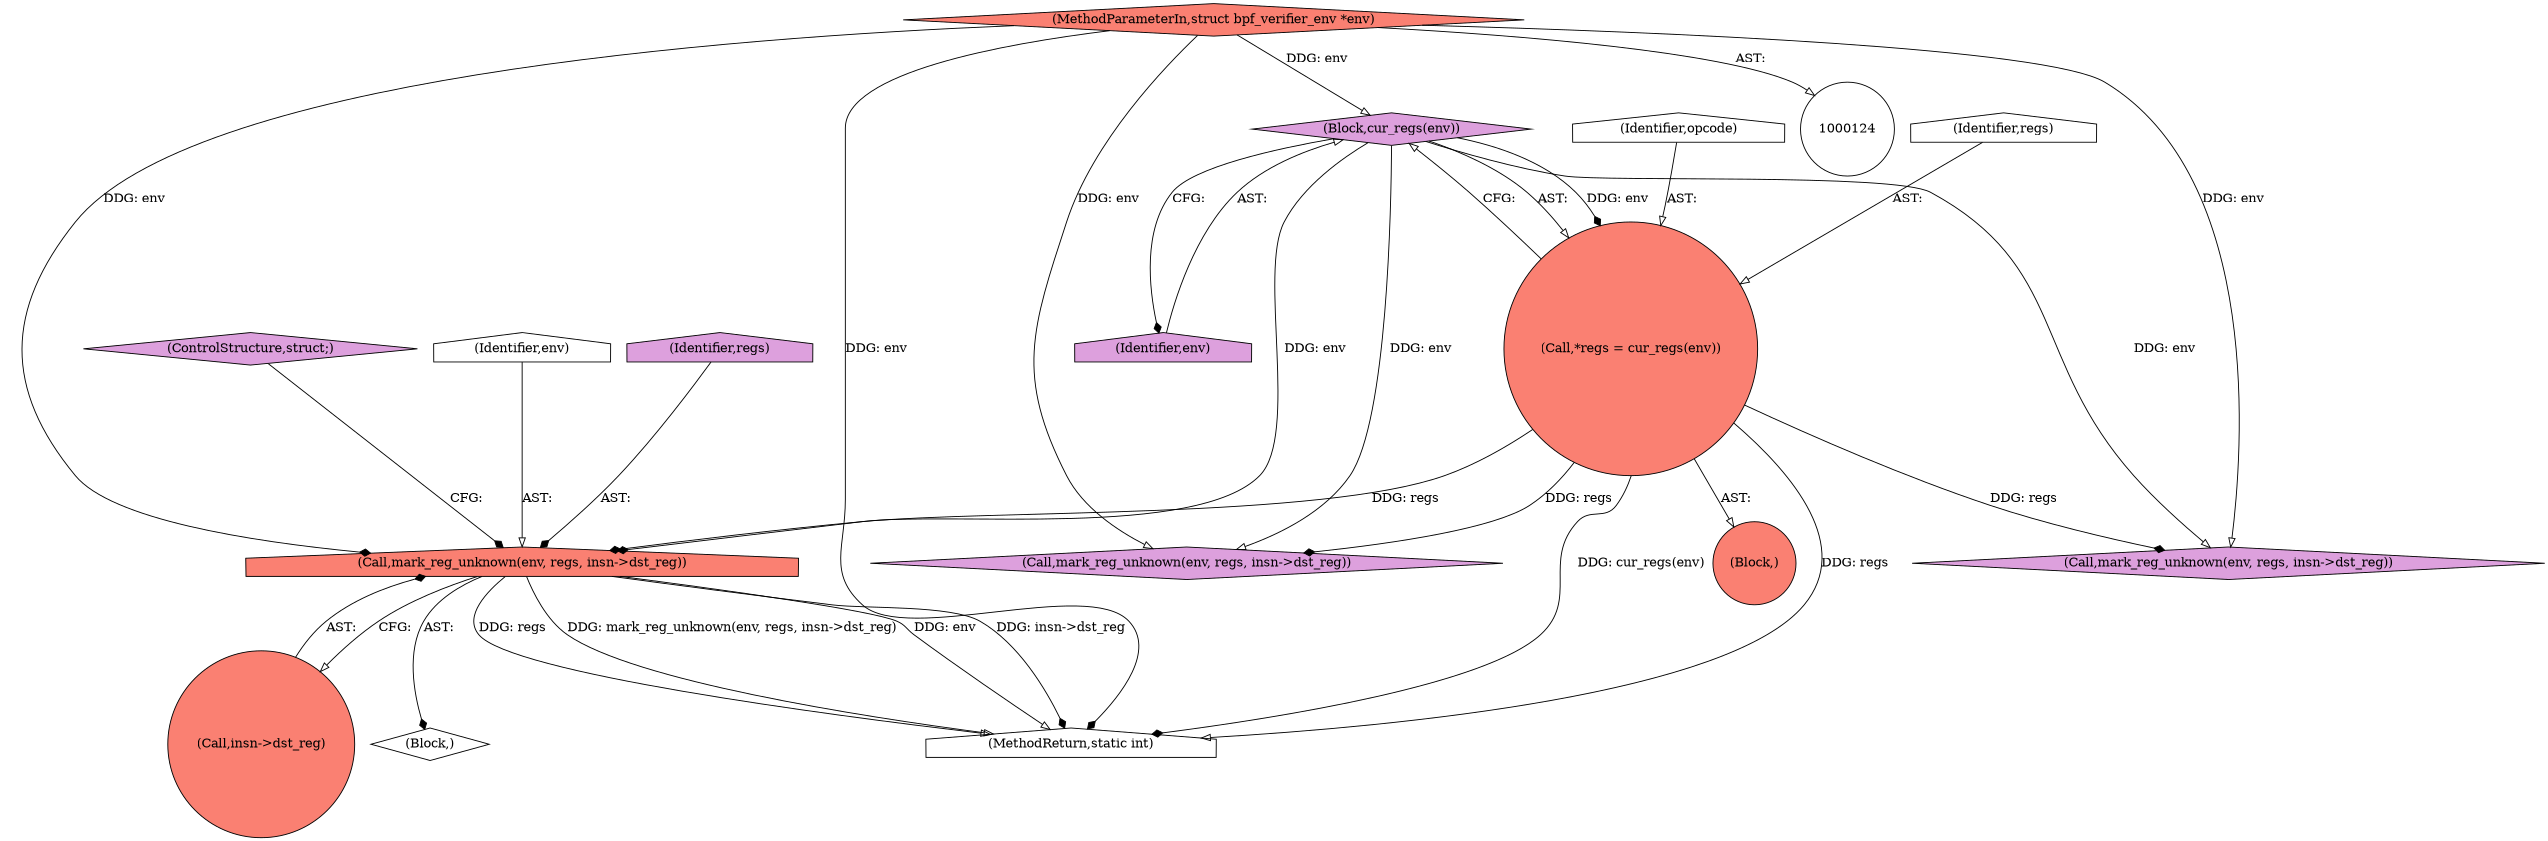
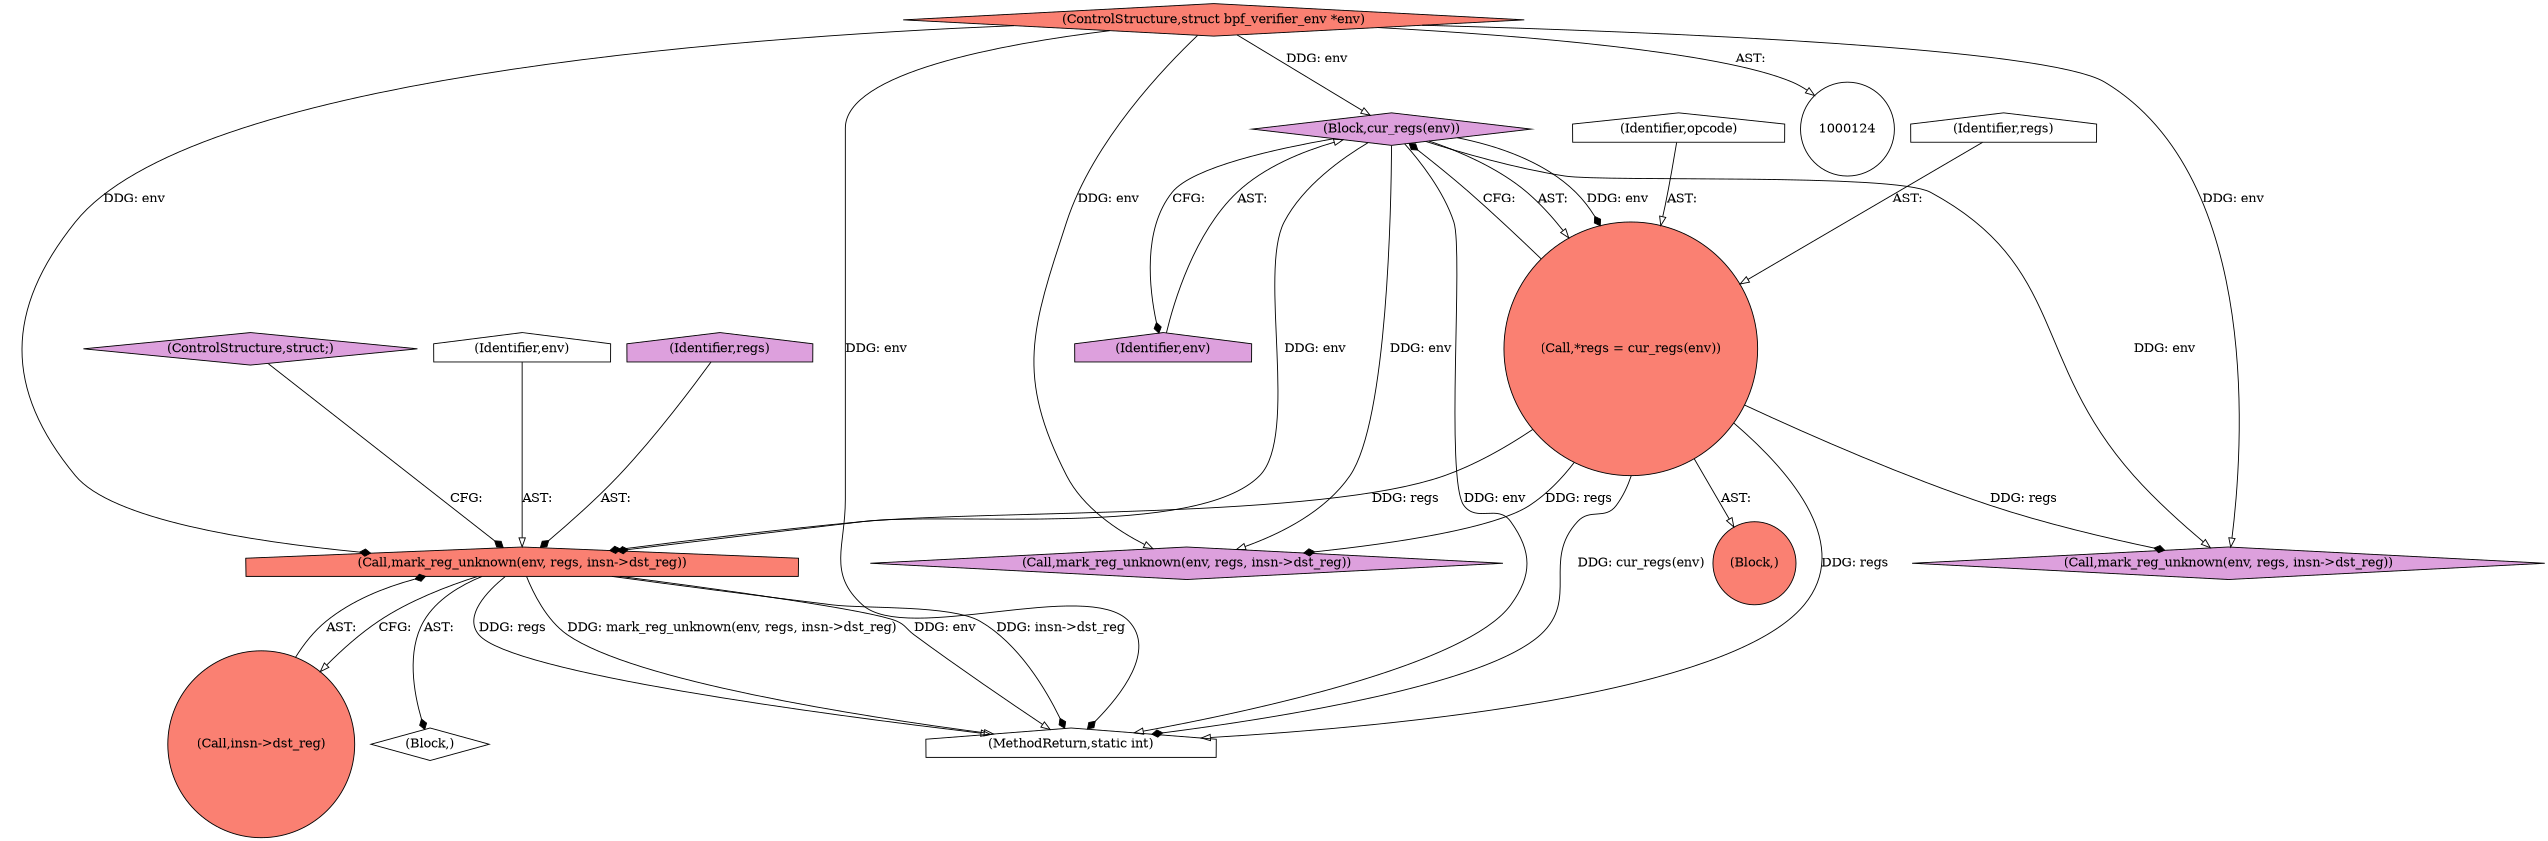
(1214, 20) -> (1214, 20)
(1480, 202) -> (1480, 202)
none -> (1524, 546)
